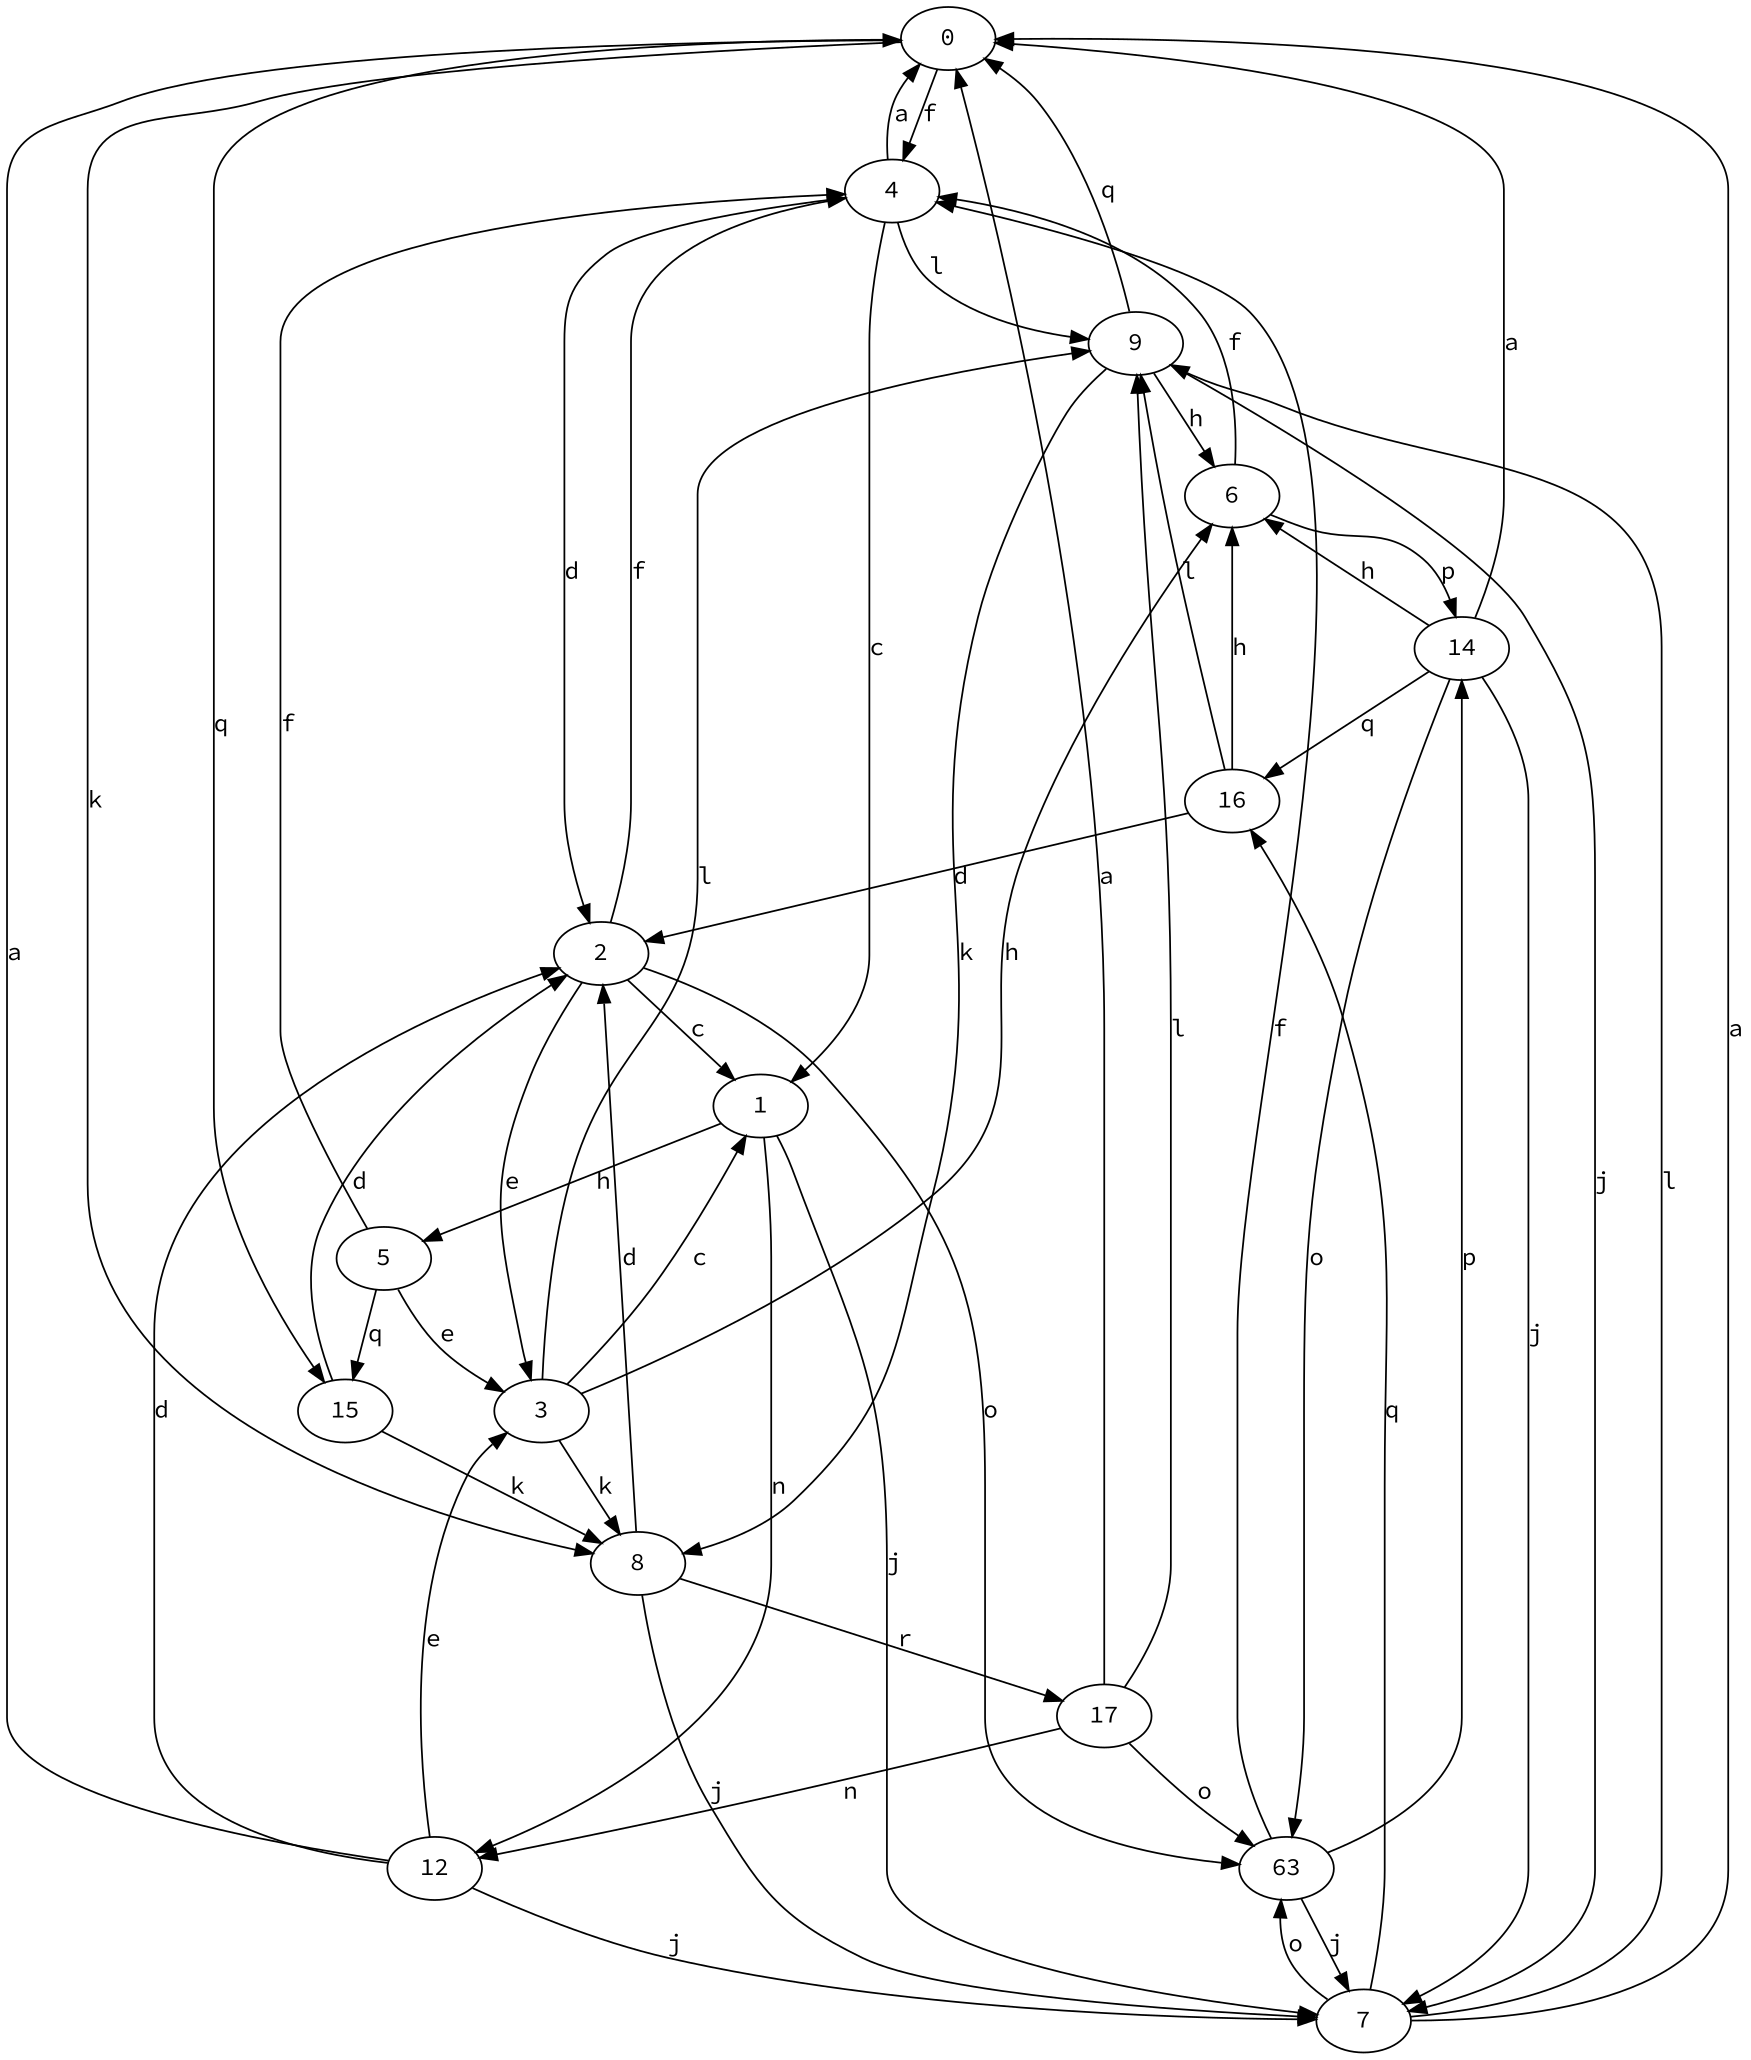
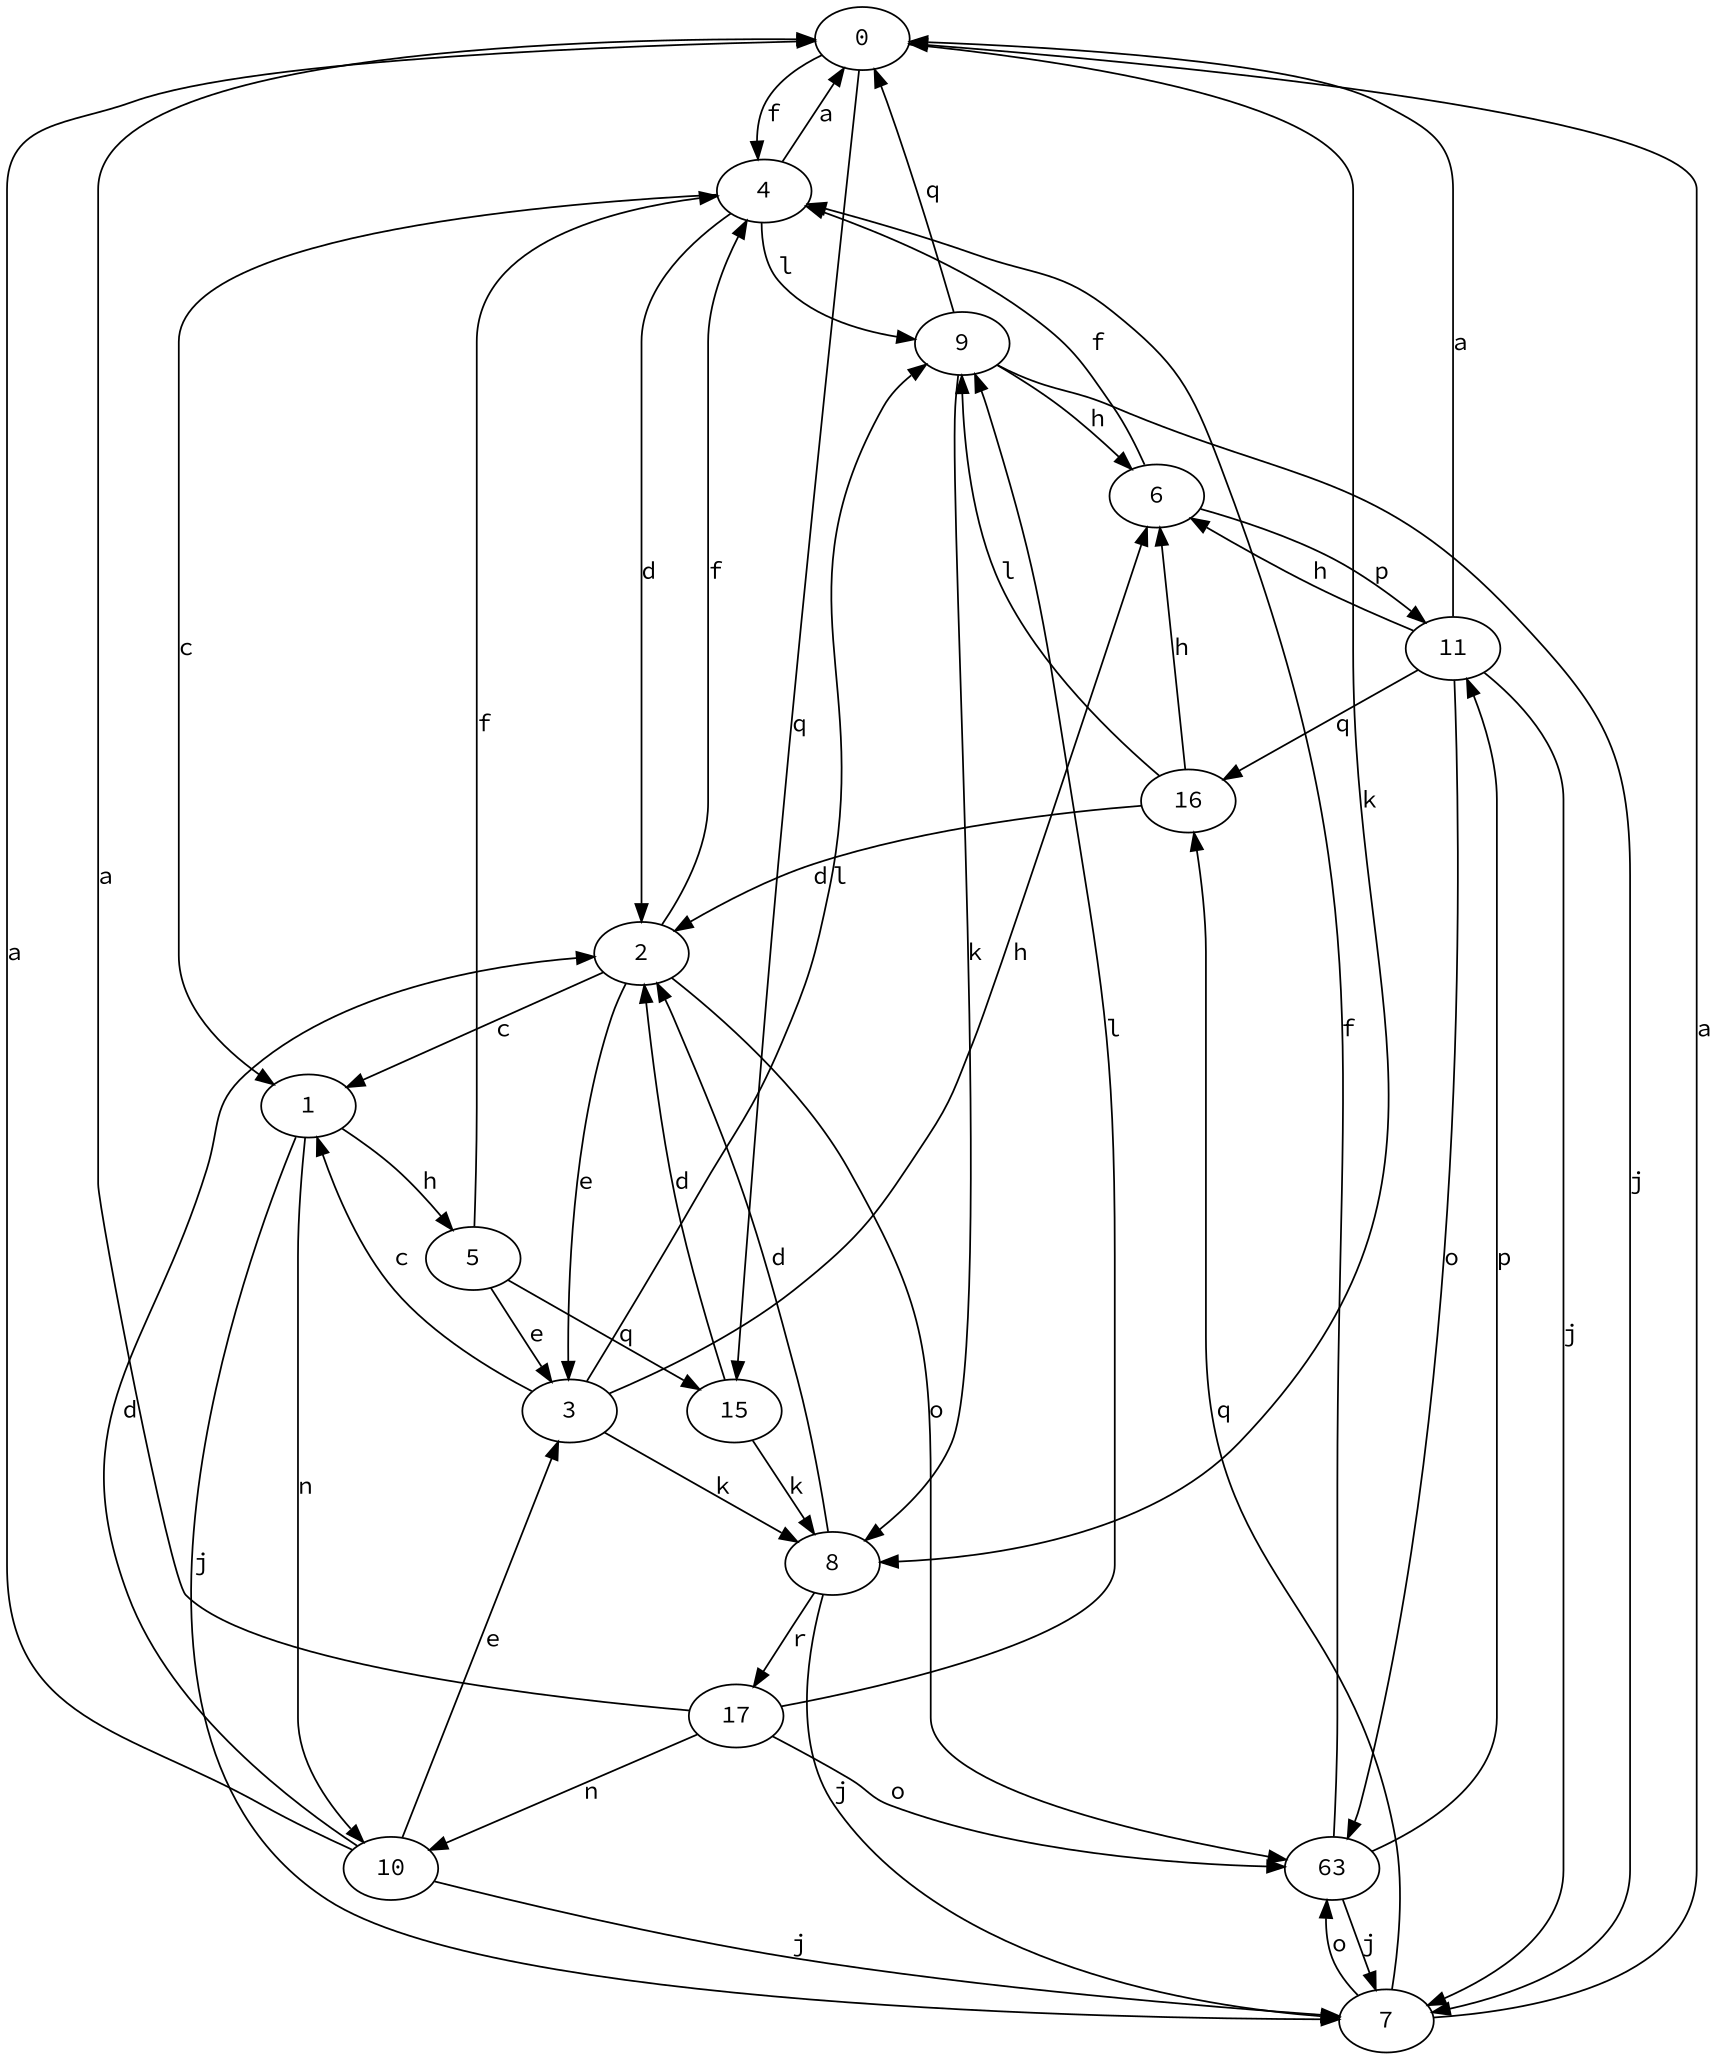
(1462, 649) -> (1453, 649)
(1662, 1120) -> none
(435, 1868) -> (391, 1868)
